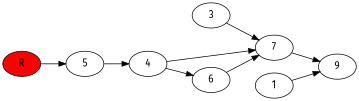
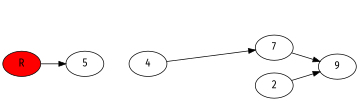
(211, 15) -> none
(113, 64) -> none
(211, 80) -> none
(274, 86) -> (274, 86)
